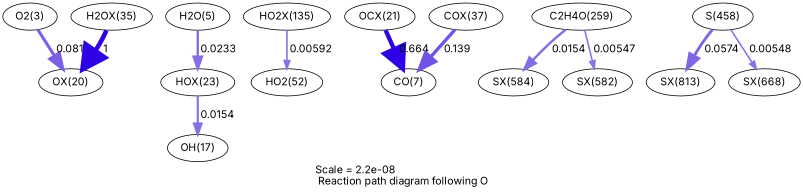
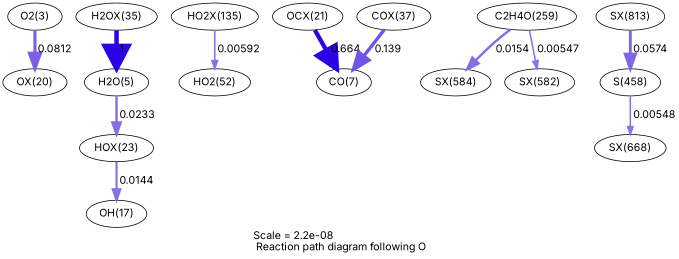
(101, 41) -> (117, 38)
(703, 42) -> (630, 42)
(216, 115) -> (135, 181)
